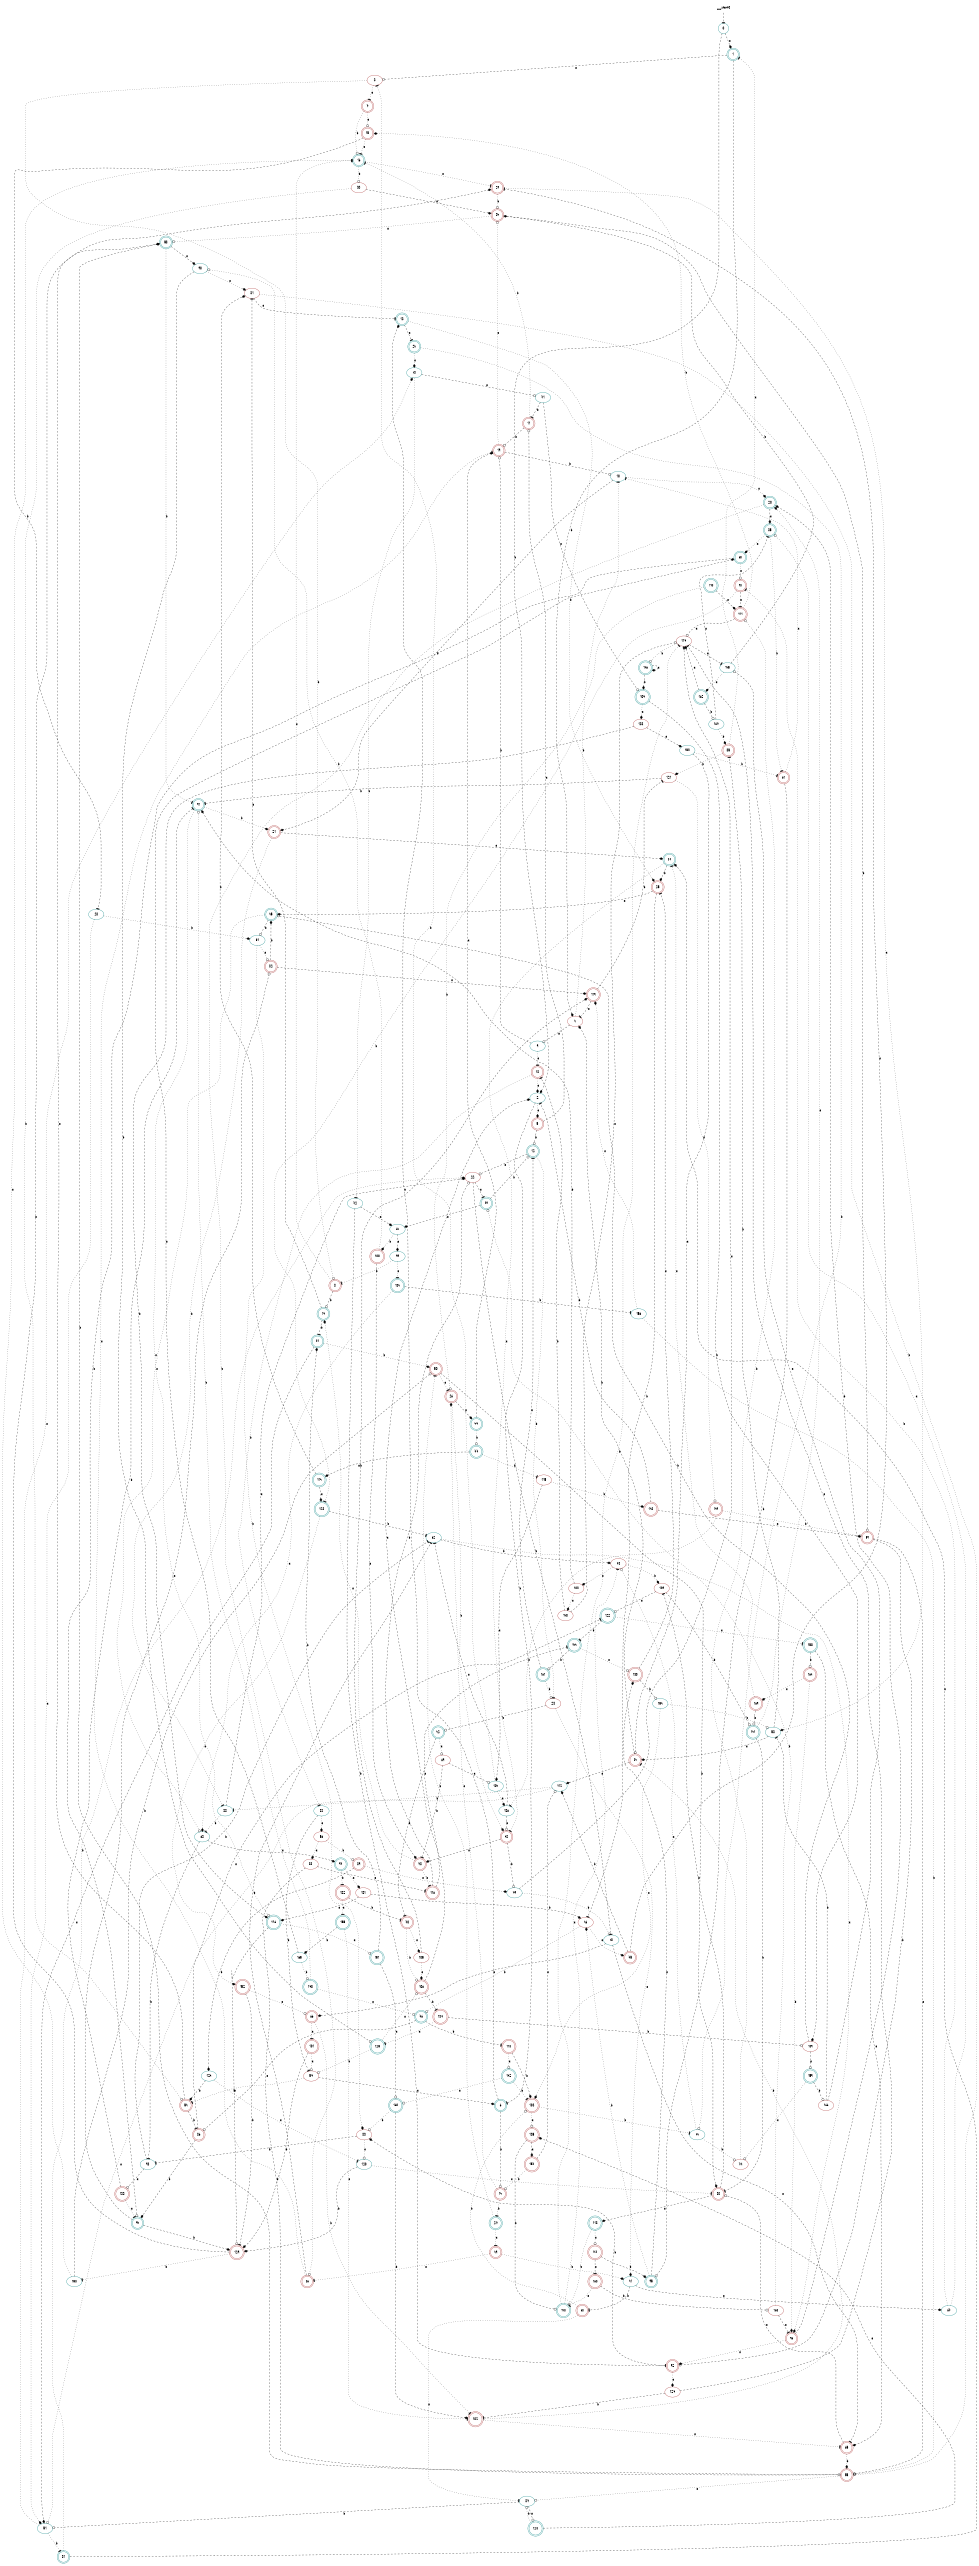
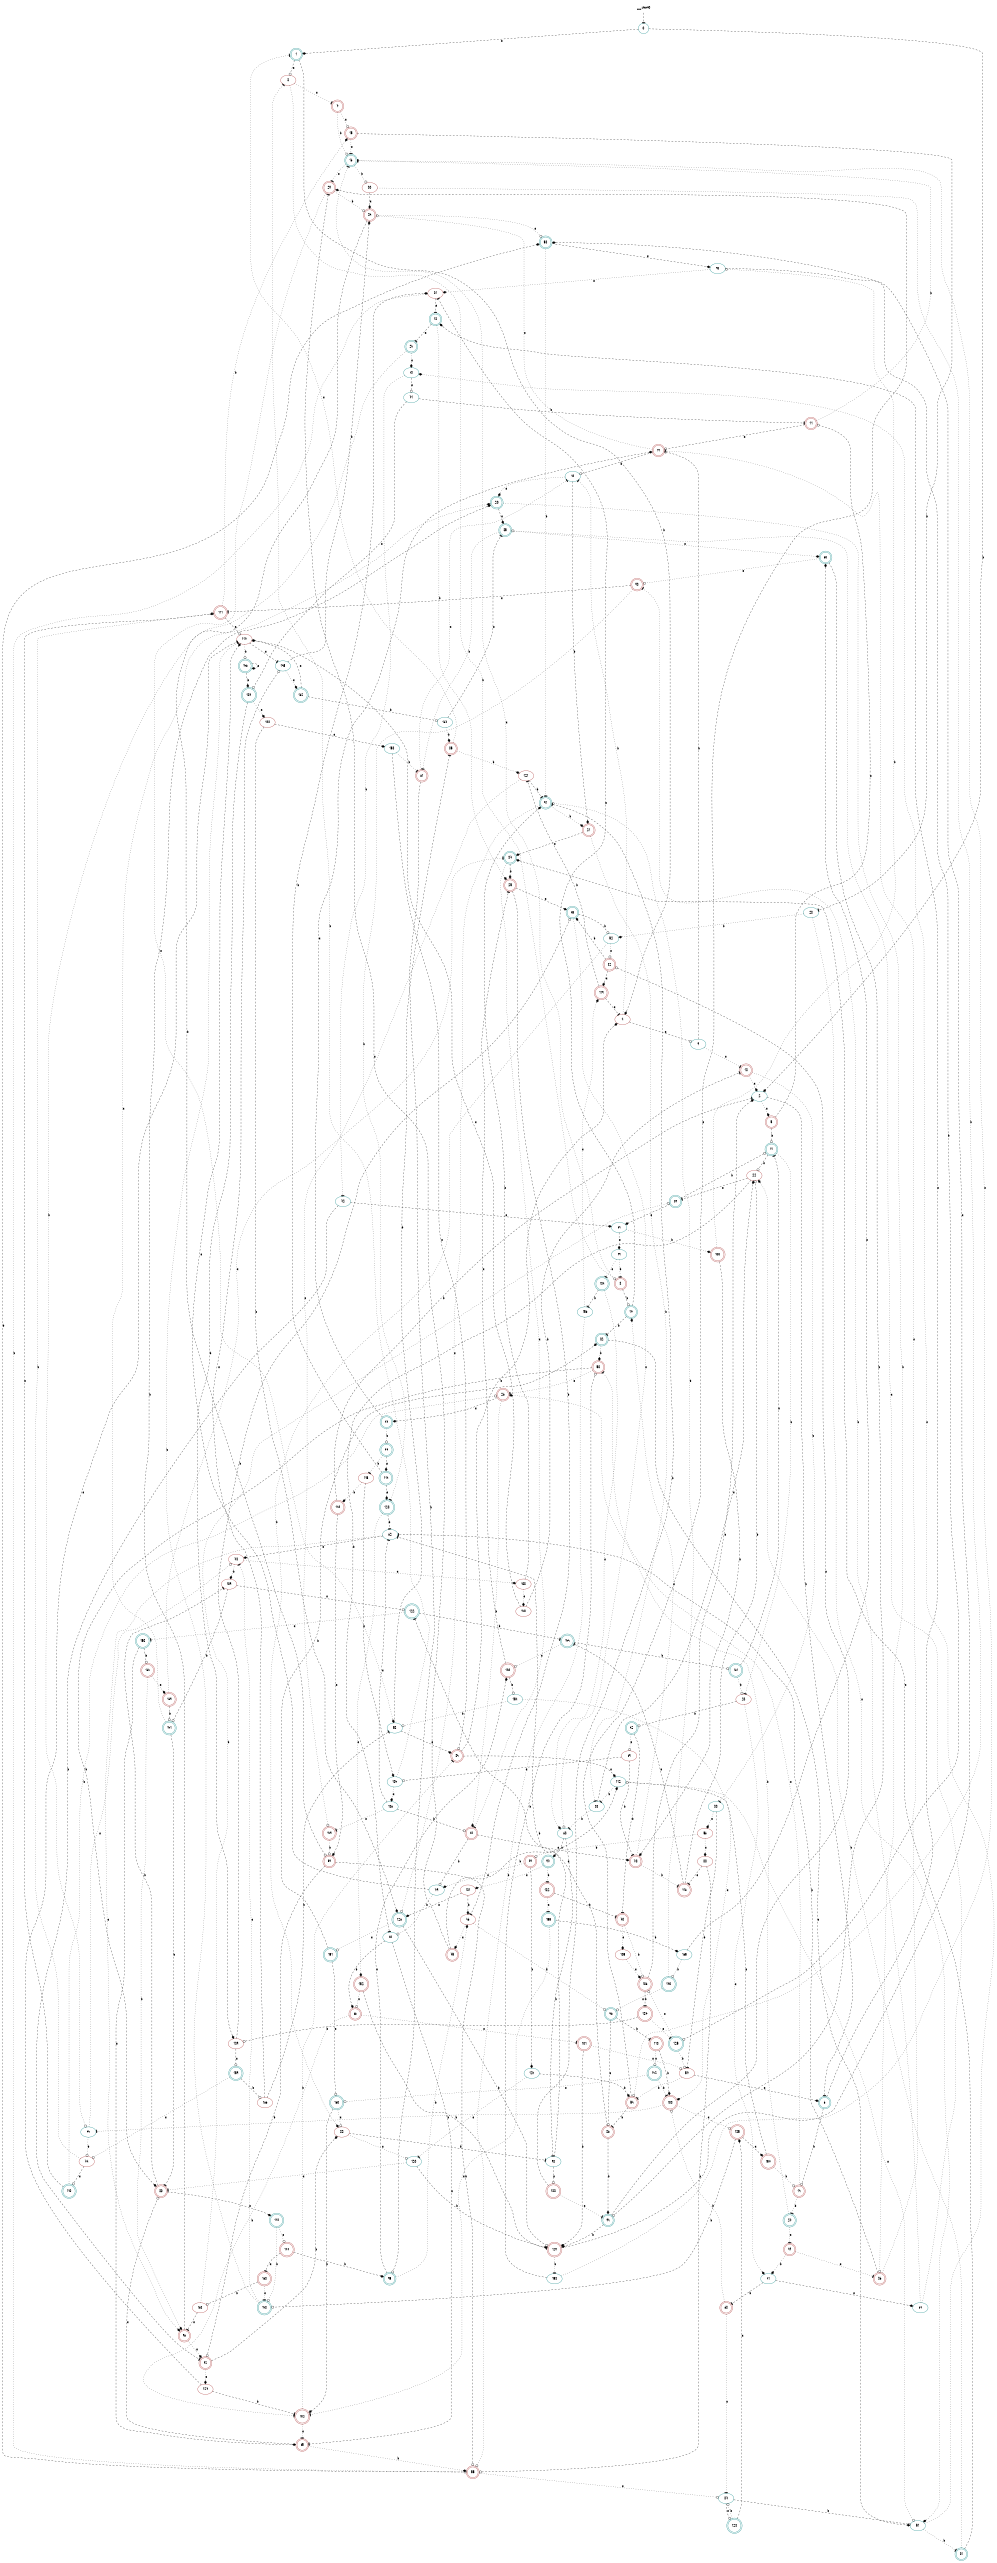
(361, 1435) -> none
(547, 1609) -> (359, 1820)
(383, 2120) -> (341, 2117)
none -> (79, 2175)
